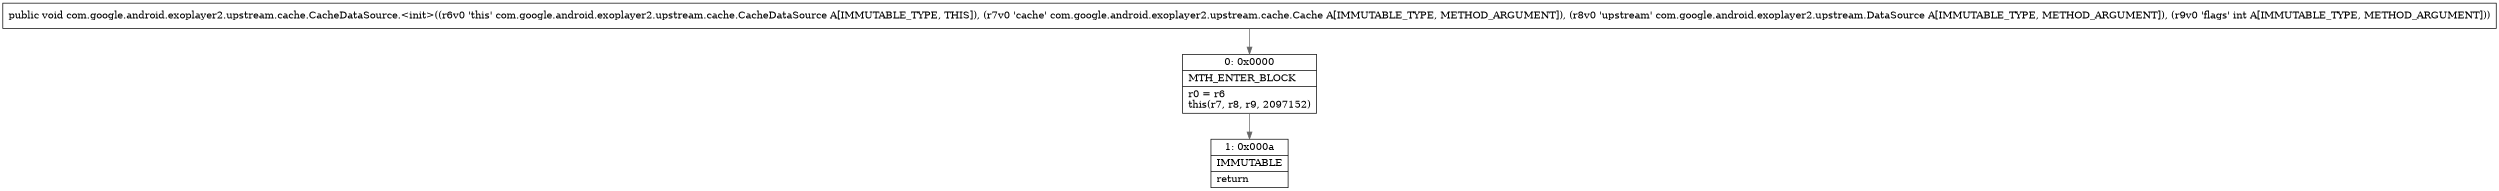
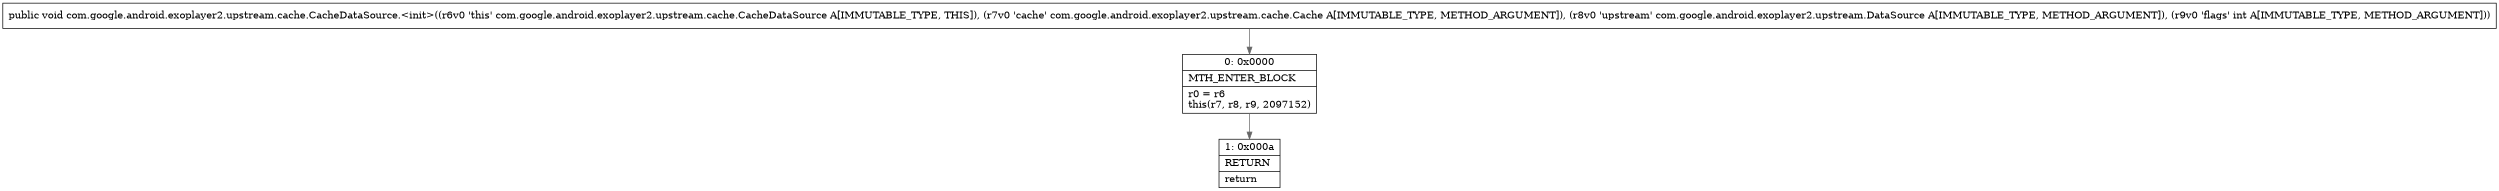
(1250, 163) -> (1247, 163)
